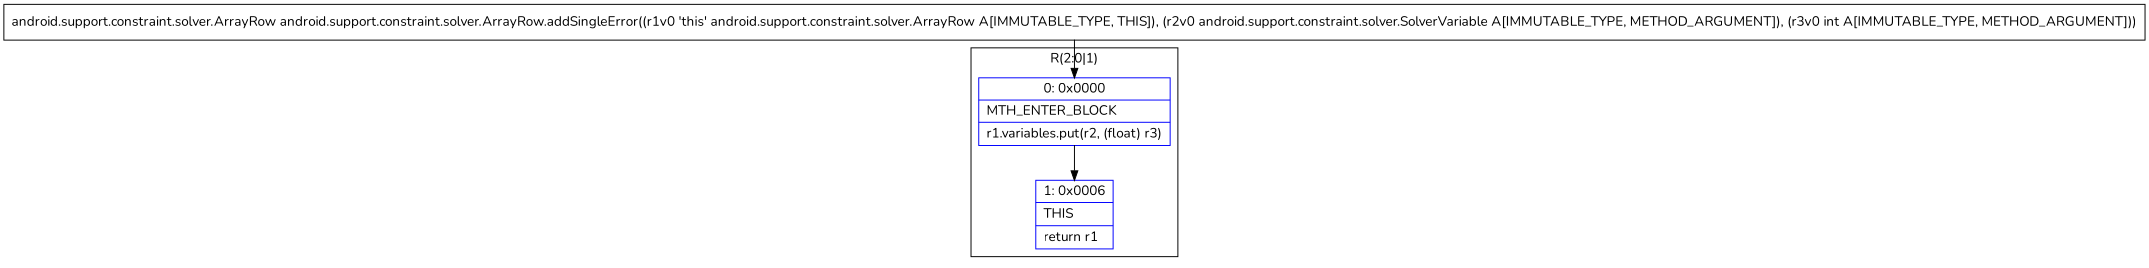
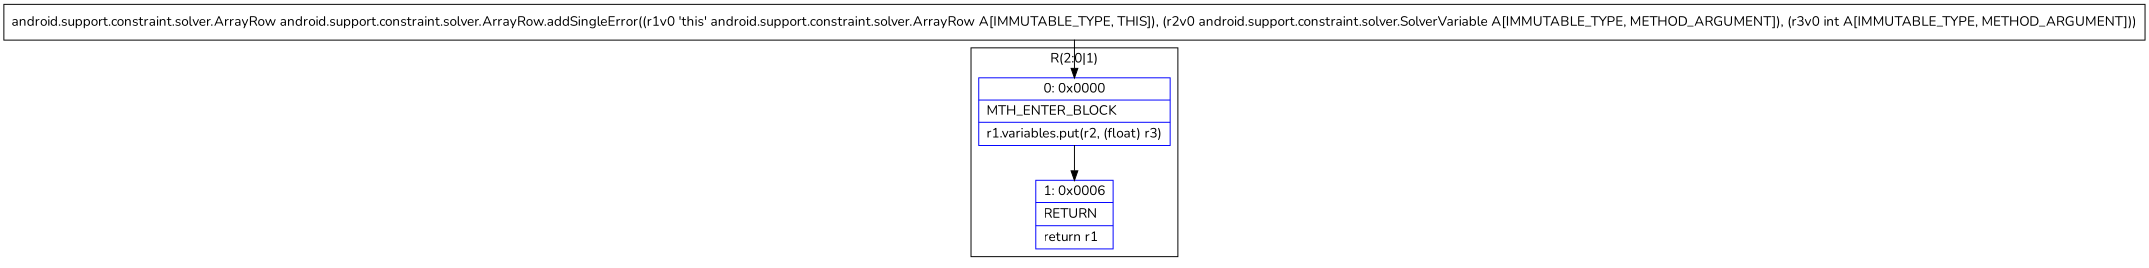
(1058, 214) -> (1071, 214)
